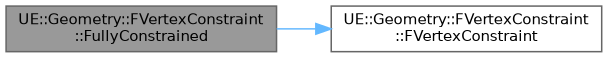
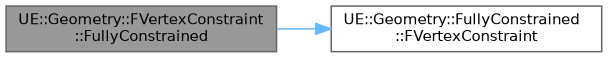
(466, 29) -> (466, 29)
